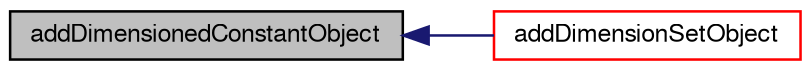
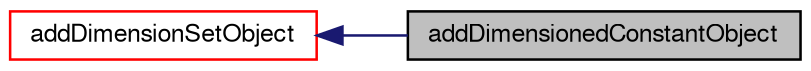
(462, 35) -> (375, 35)
